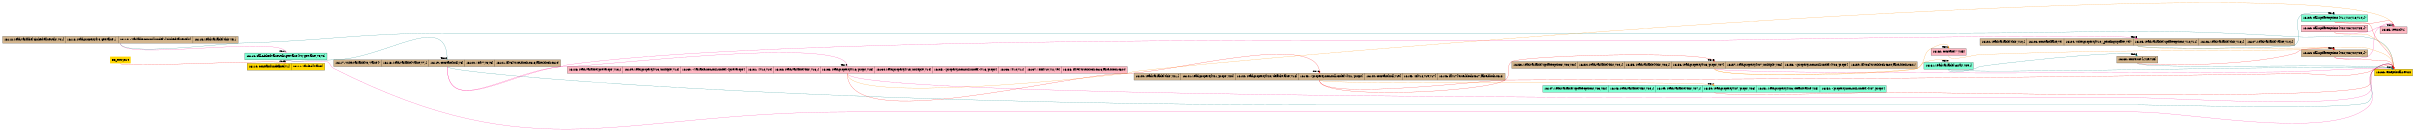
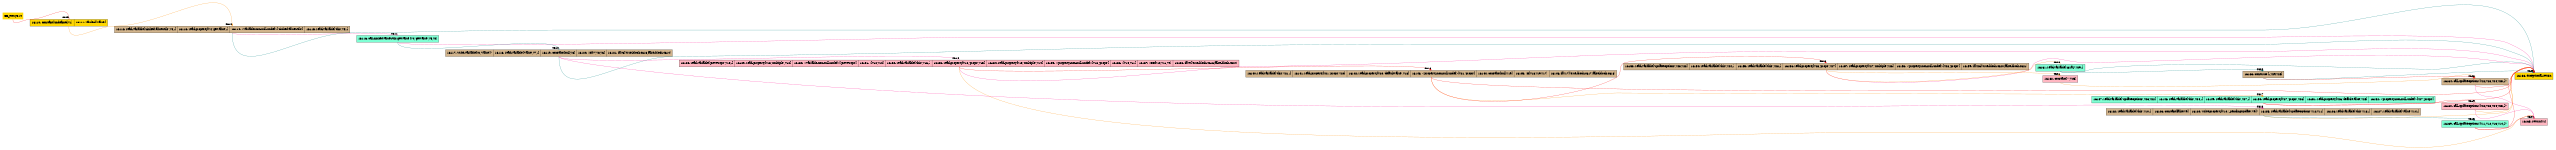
none -> (154, 19)
none -> (2369, 104)
